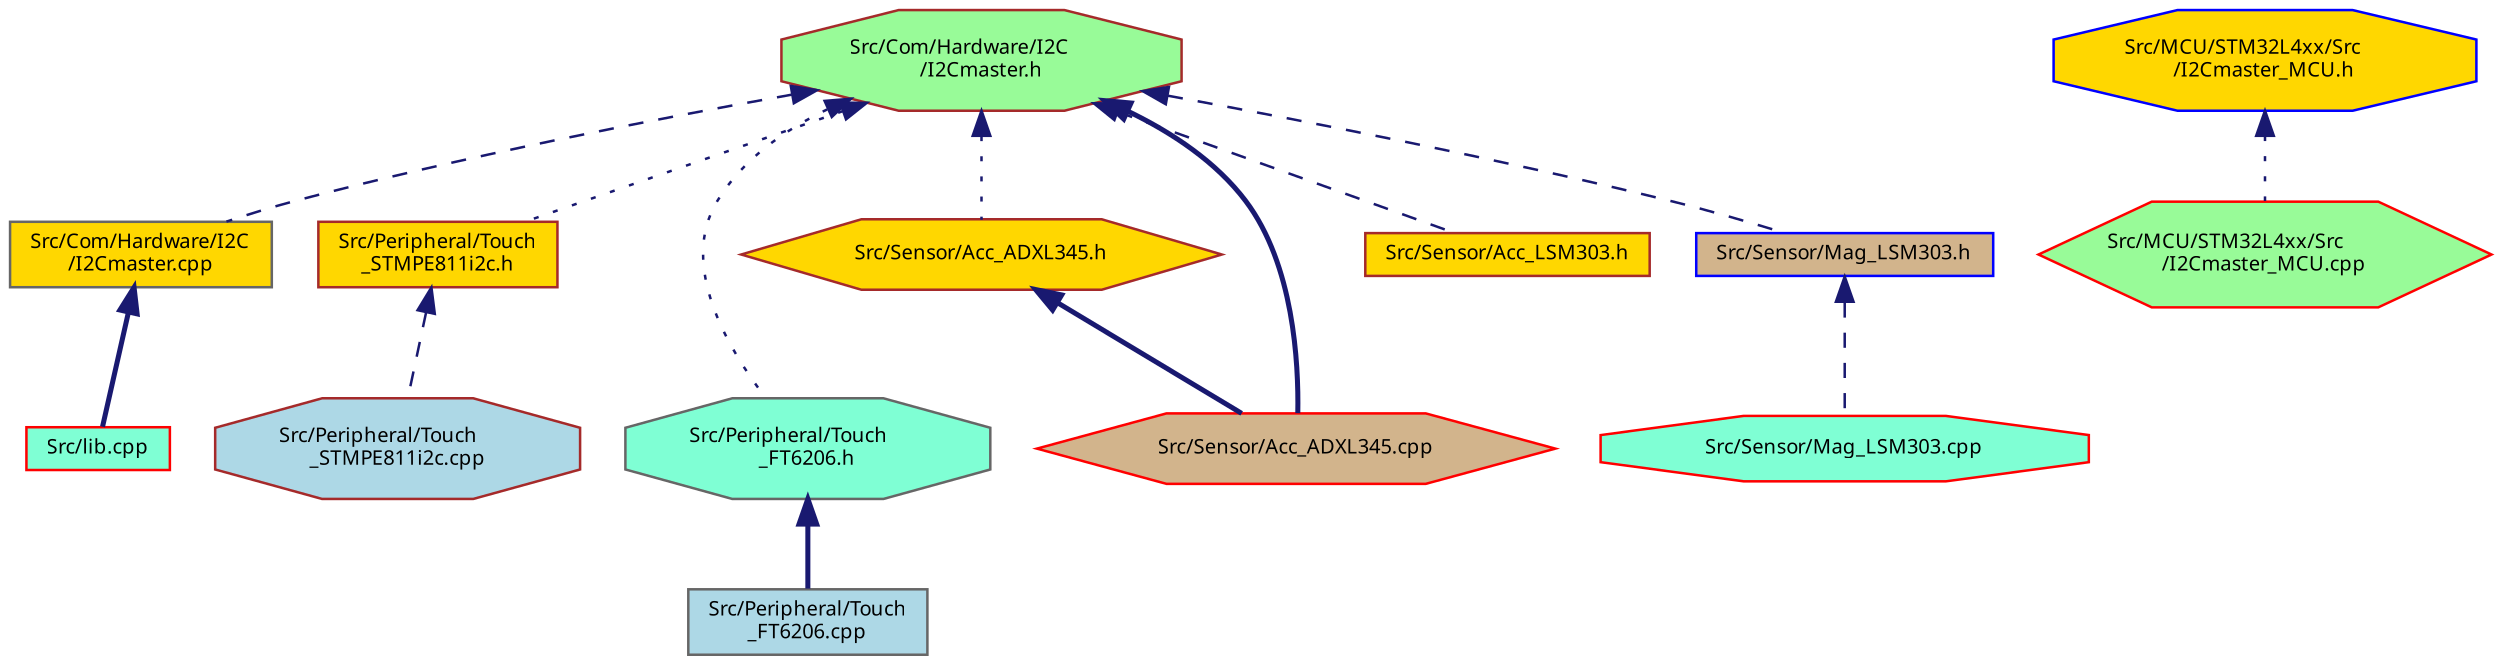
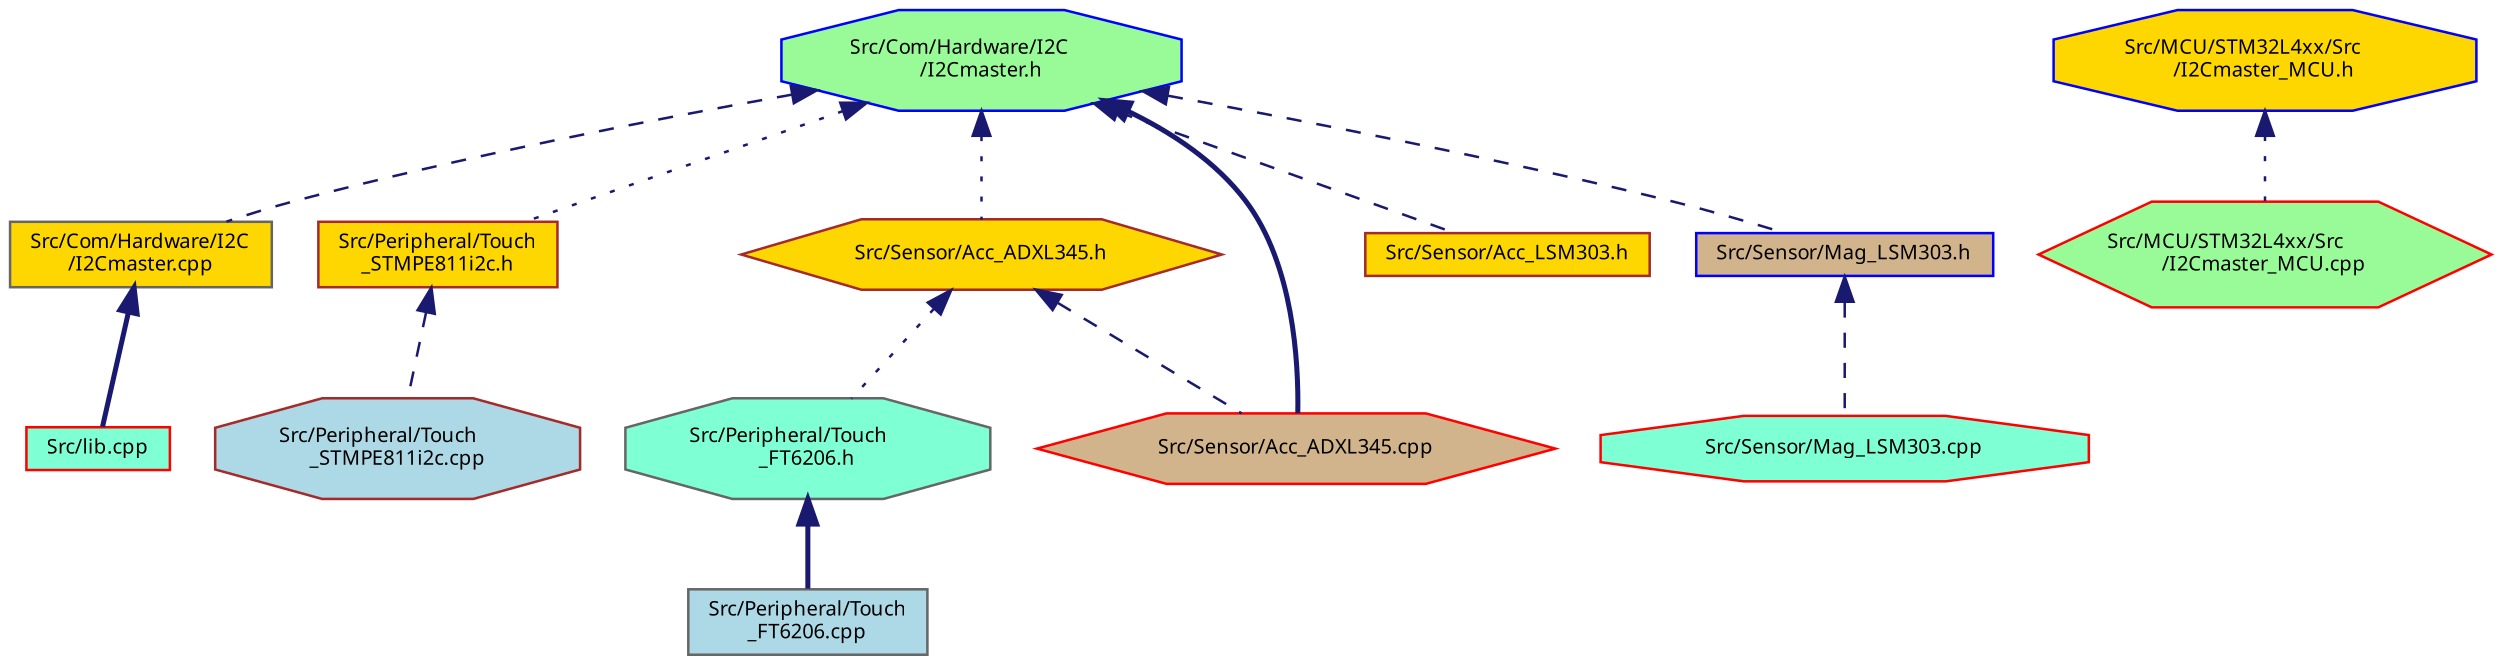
(982, 60) -> (982, 60)
(706, 234) -> (893, 354)
(1150, 358) -> (1150, 358)
